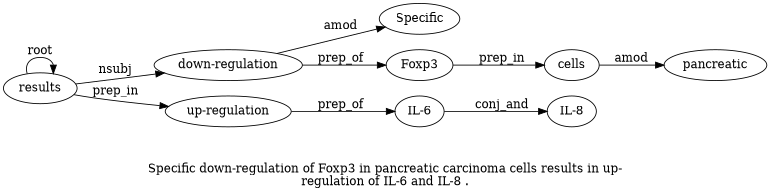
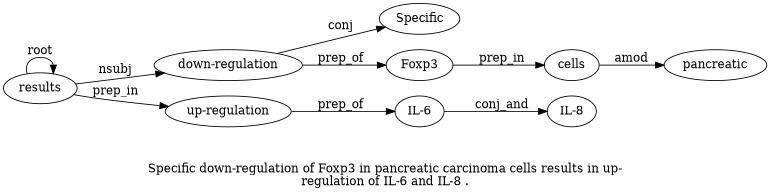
(341, 26) -> (341, 26)
